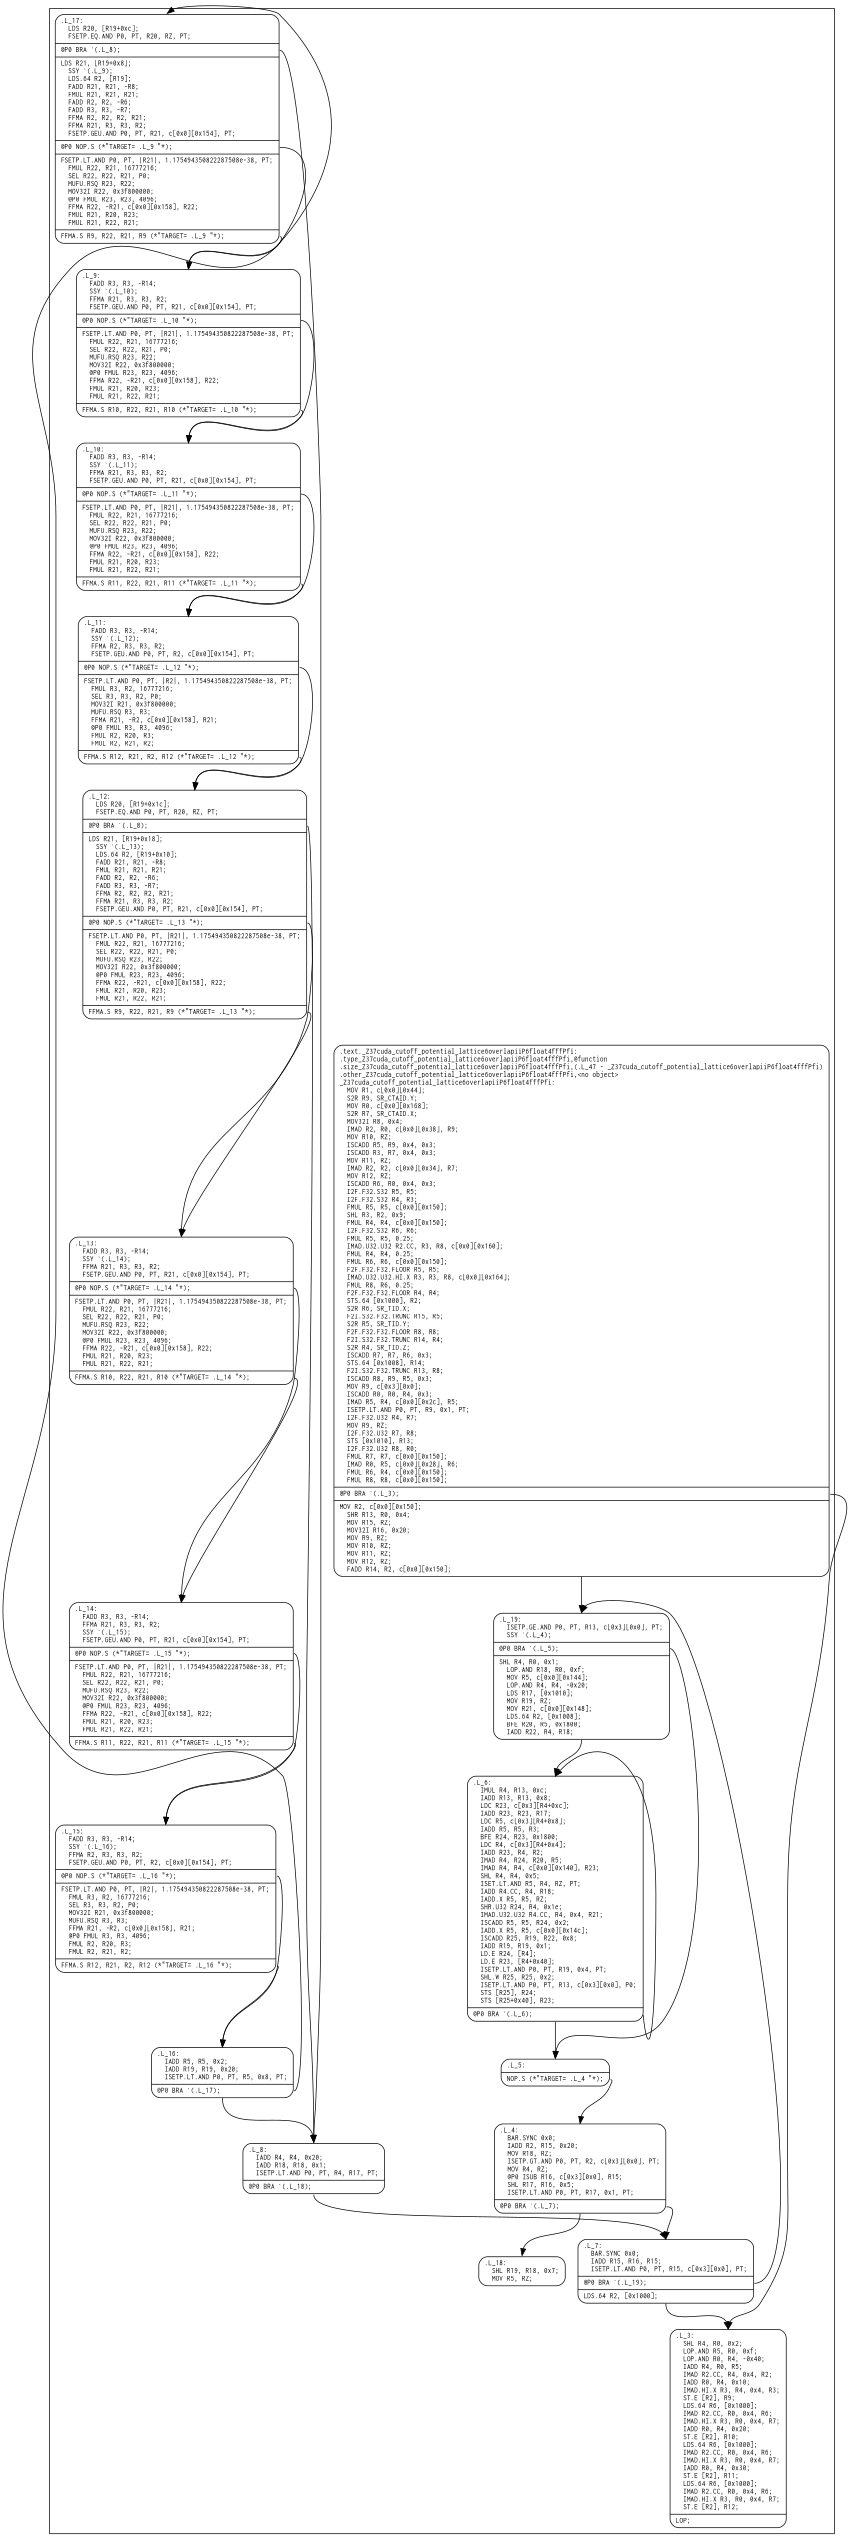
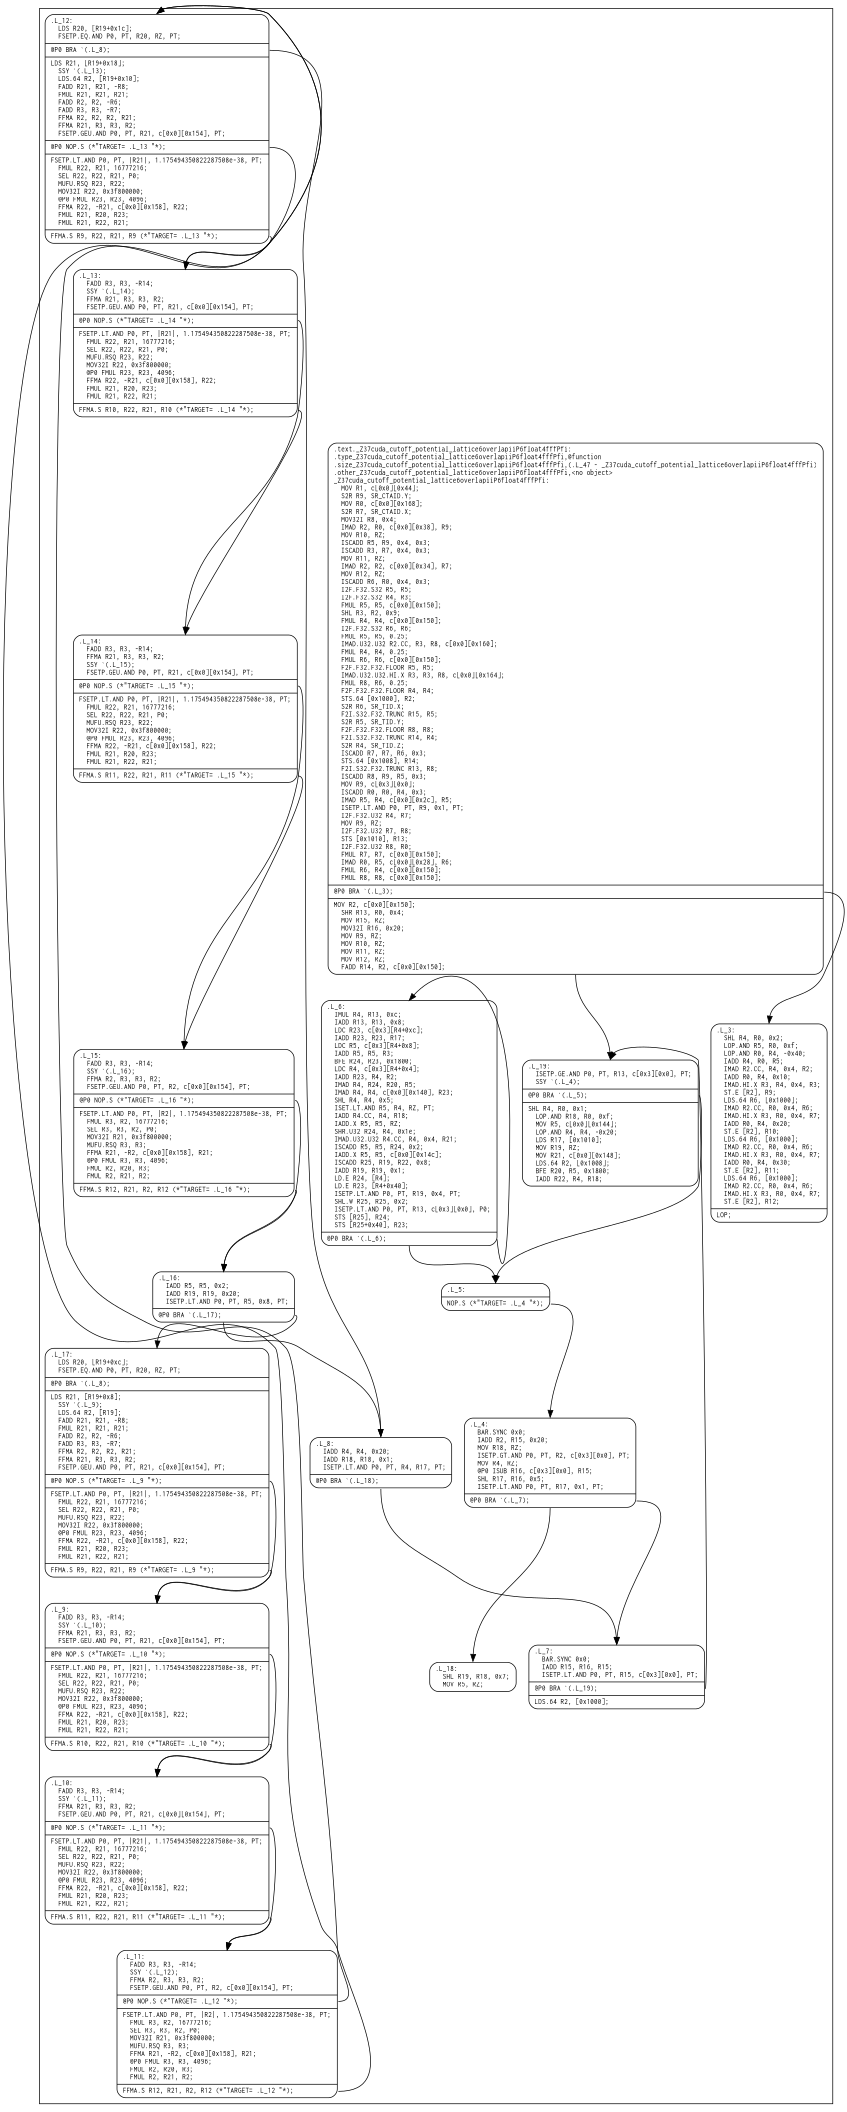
(321, 1091) -> none
(574, 1754) -> none
(693, 2316) -> none
